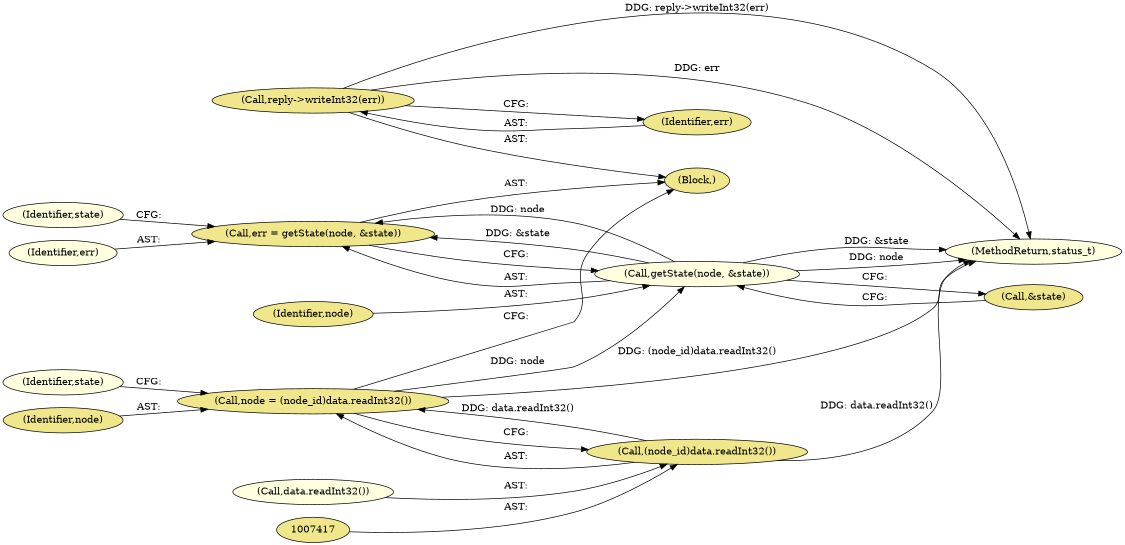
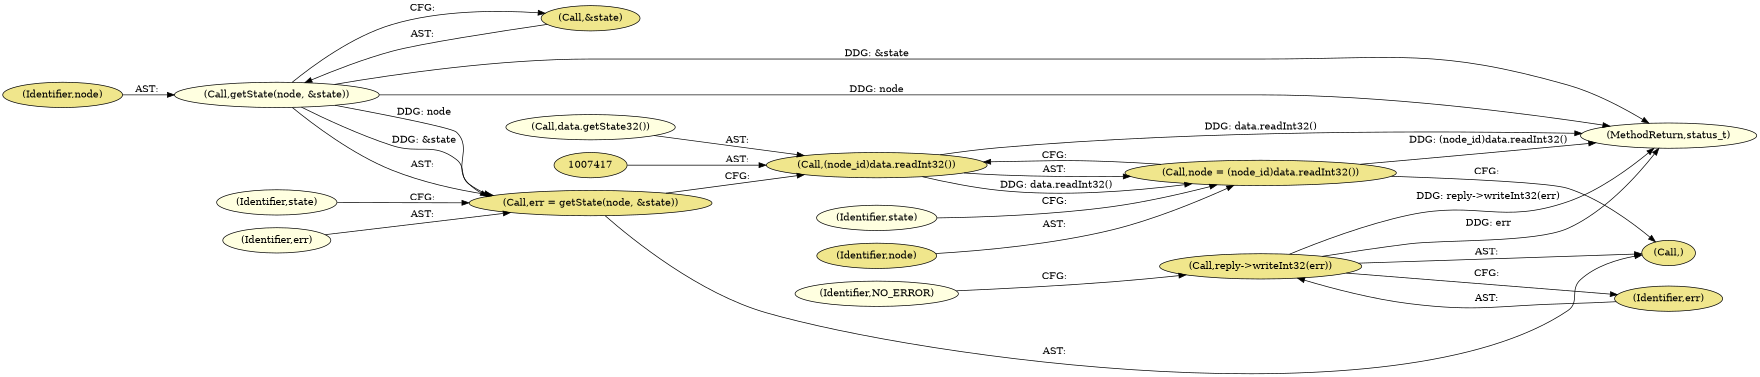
(697, 181) -> (1669, 253)
(479, 262) -> (731, 184)
none -> (877, 294)
(877, 298) -> (424, 34)
(548, 371) -> none
(313, 492) -> (591, 127)
